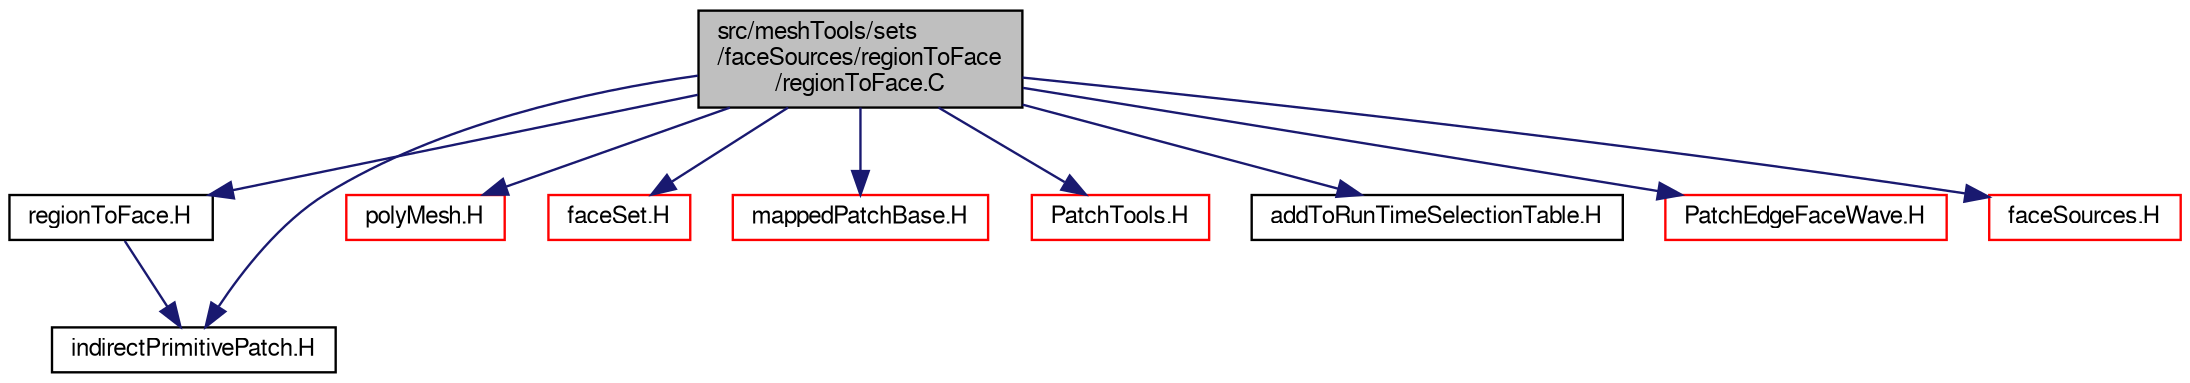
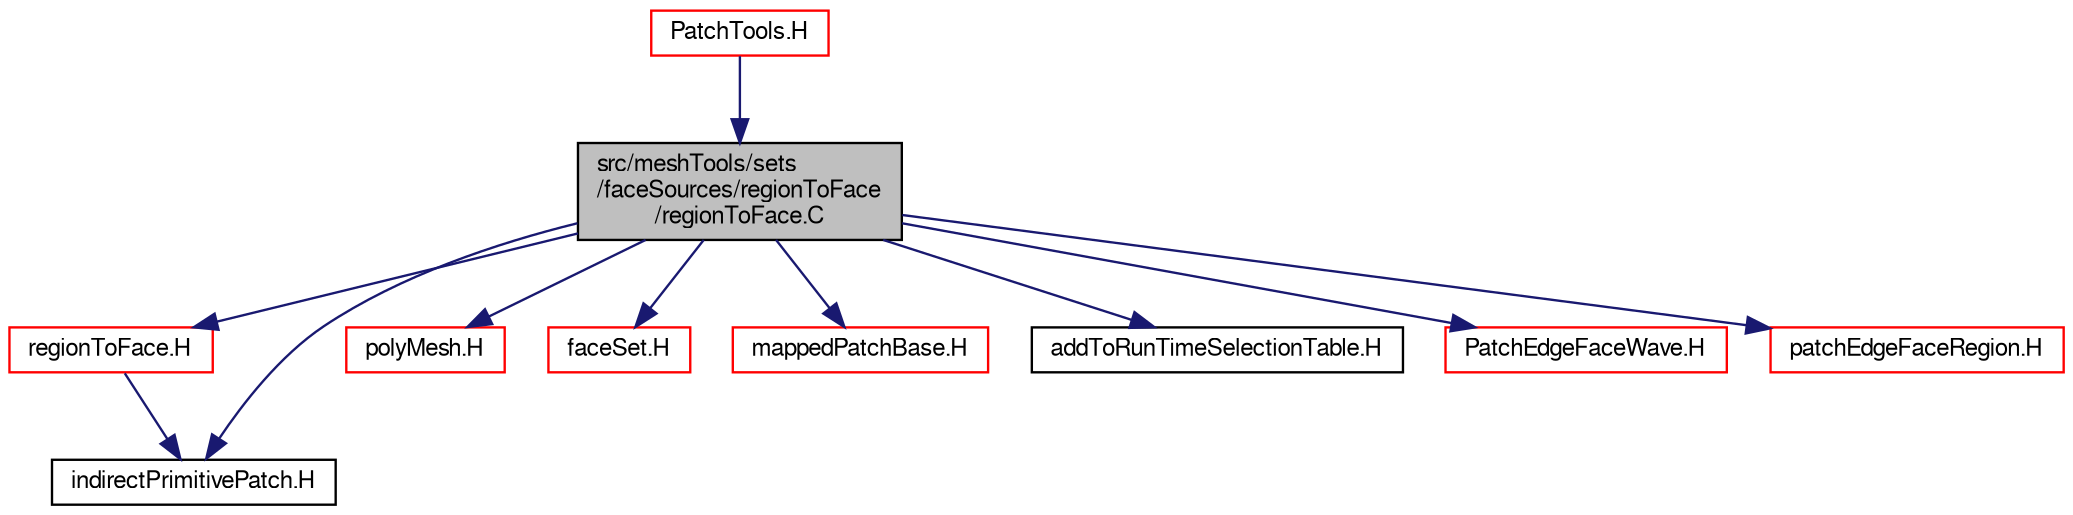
(1002, 145) -> (740, 88)
(111, 217) -> (111, 350)
(2085, 217) -> (1917, 350)
